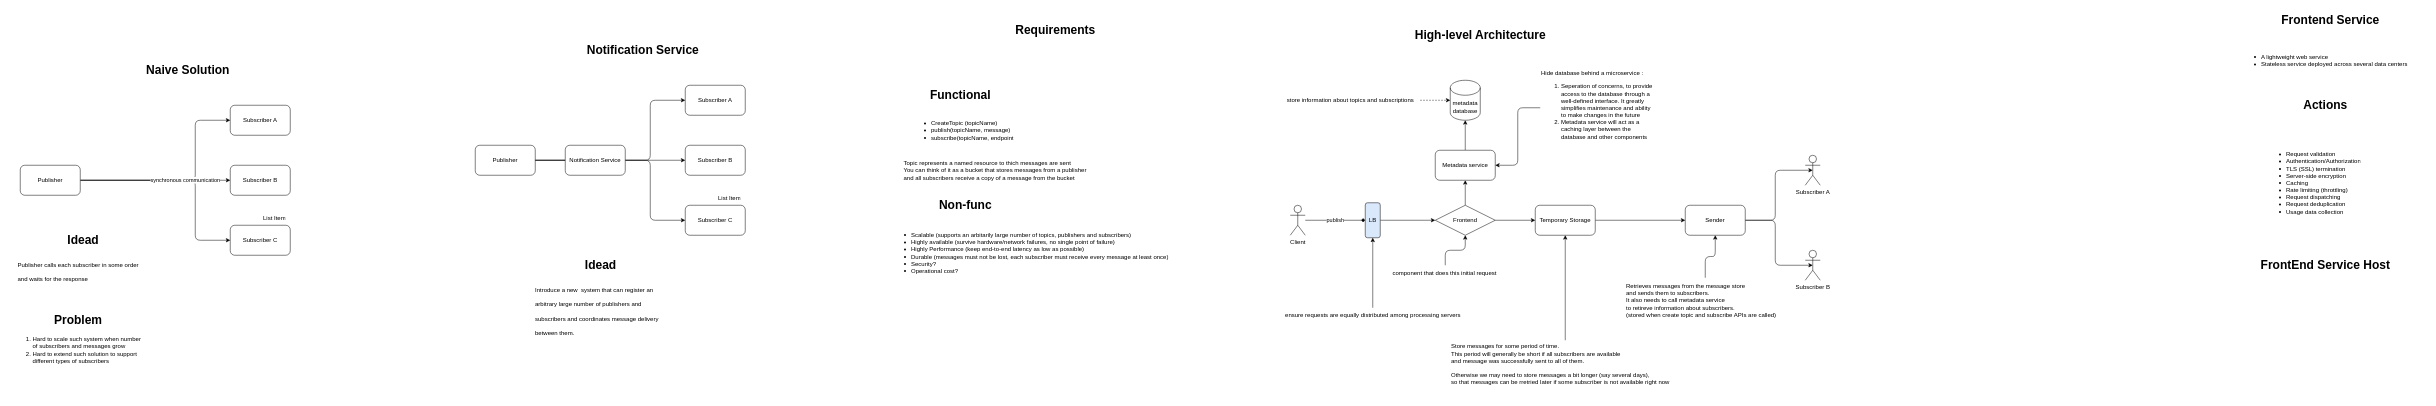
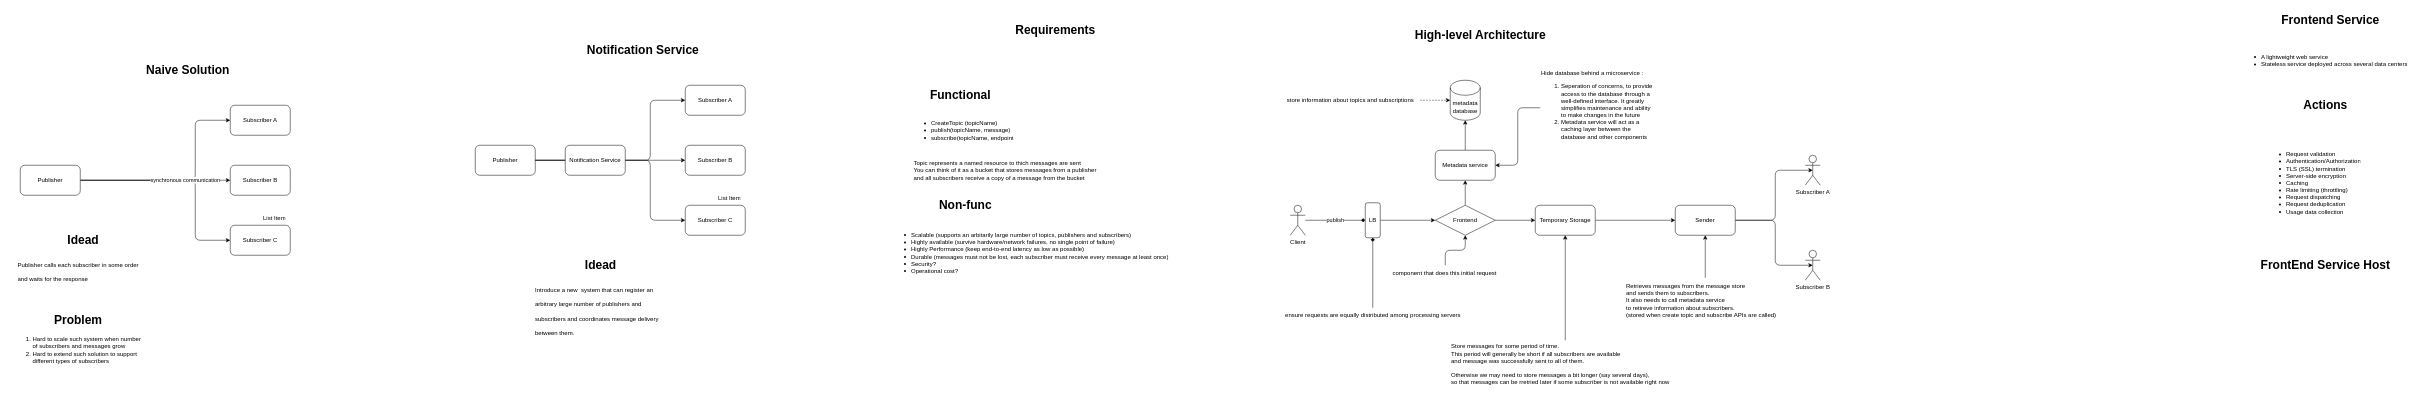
(1000, 170) -> (1010, 170)
(1373, 220) -> (1373, 220)
(1715, 220) -> (1705, 220)
(1373, 242) -> (1373, 243)
